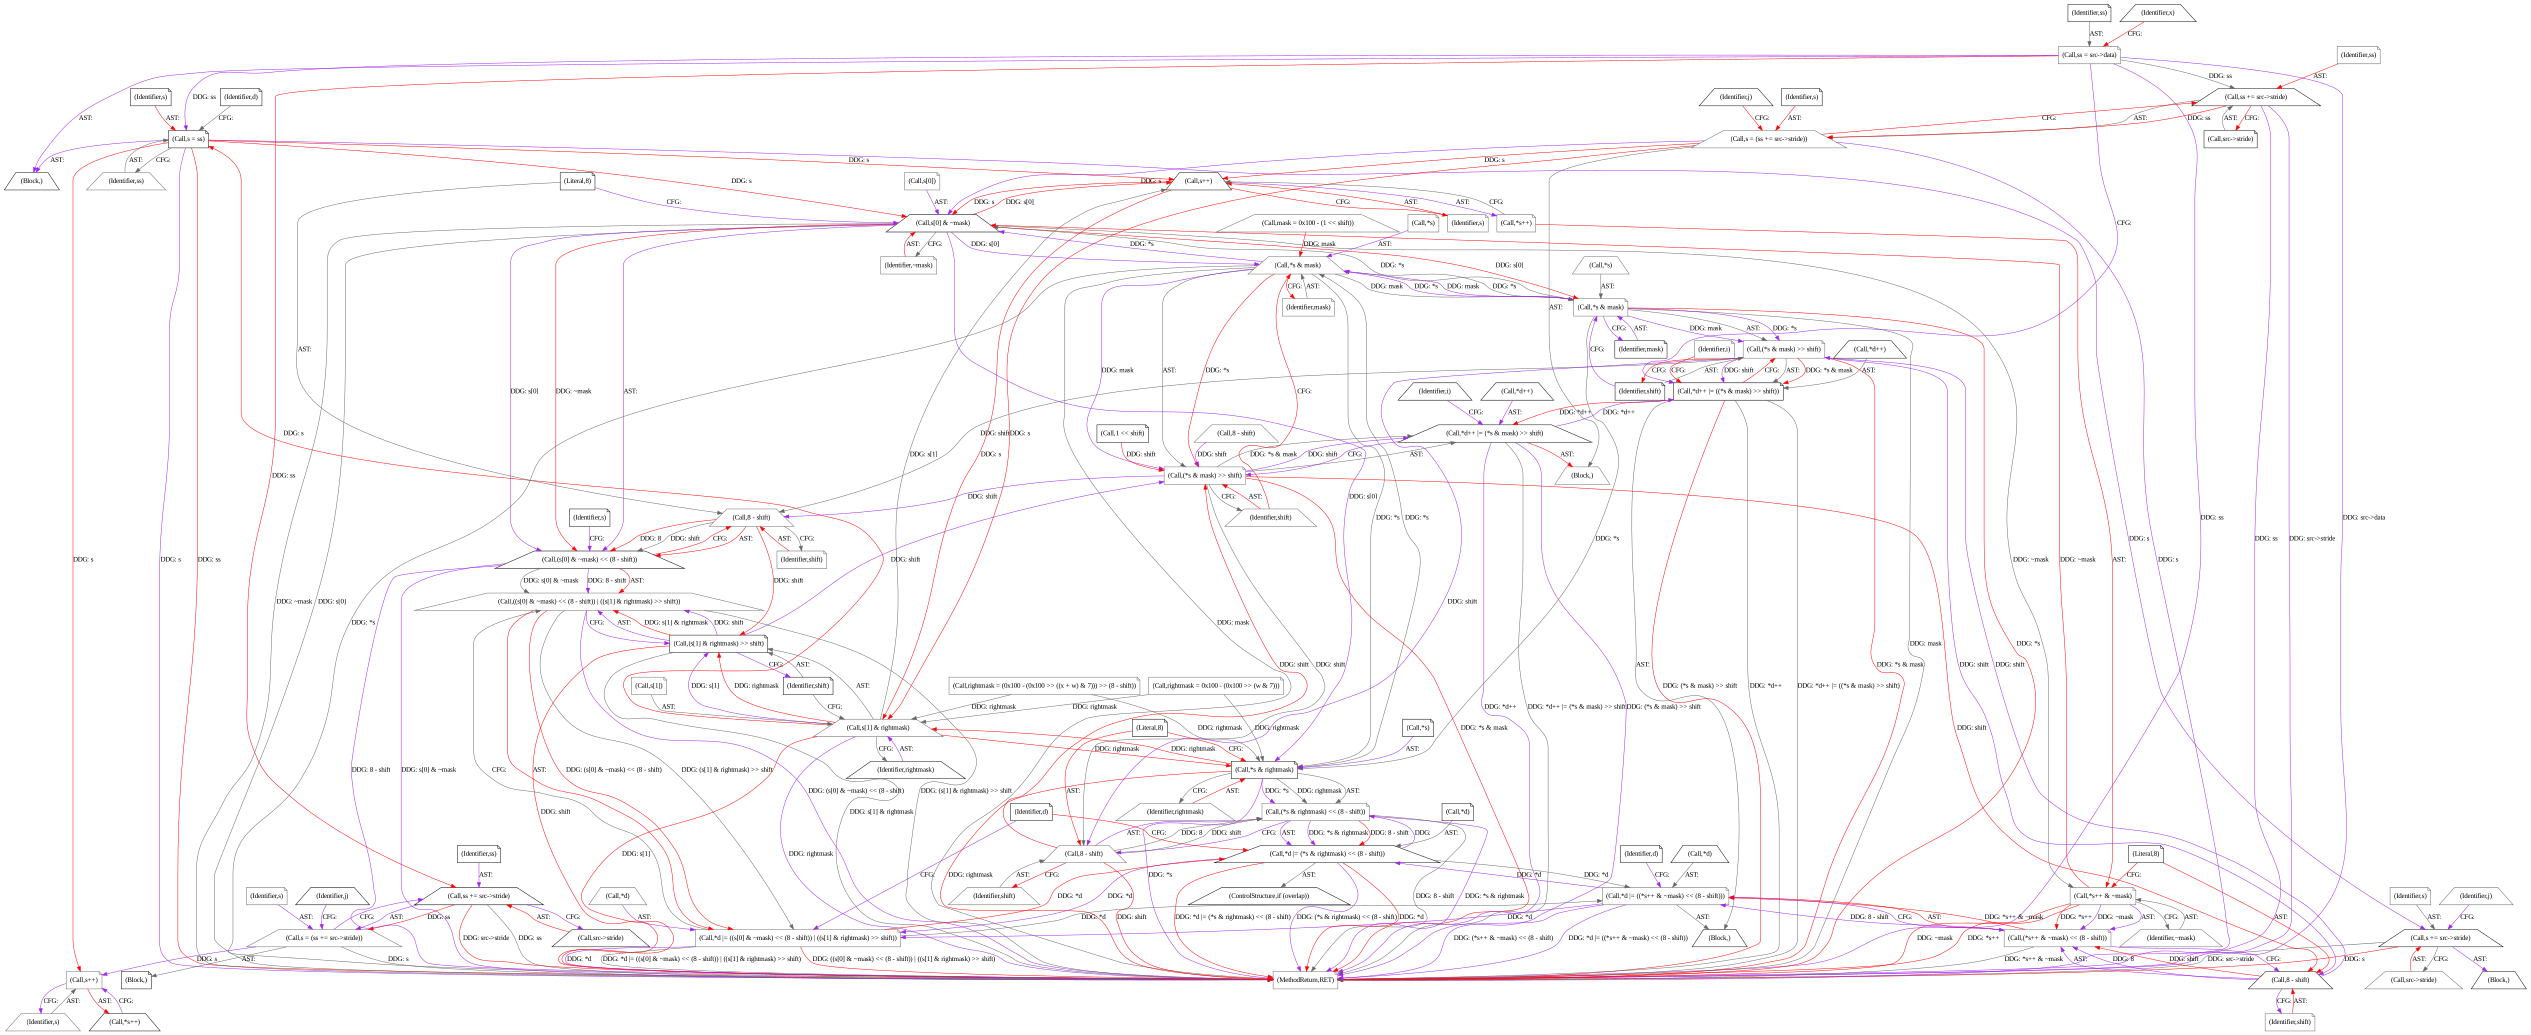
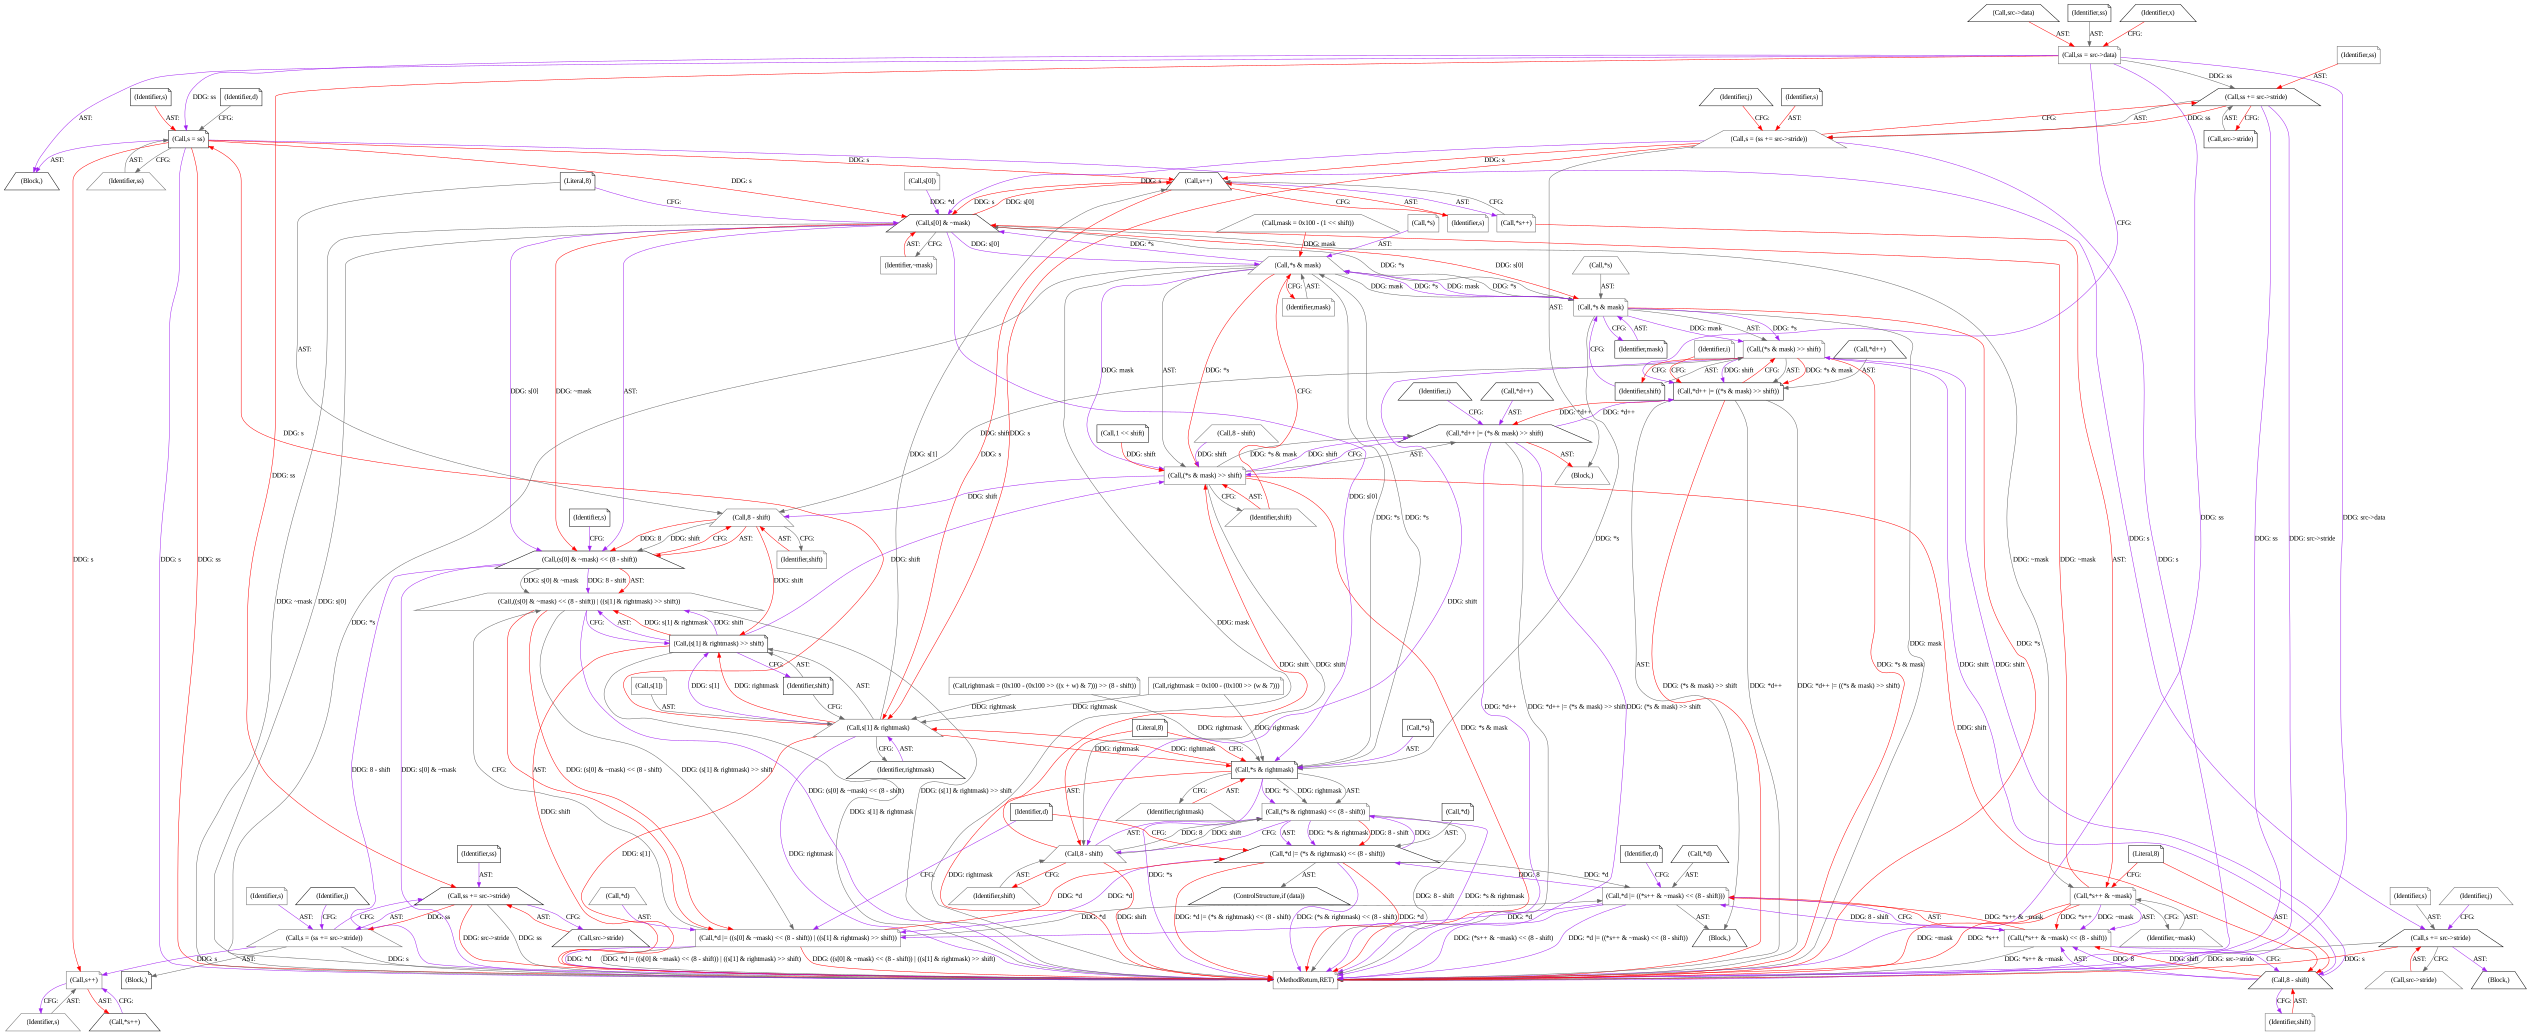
none -> (2014, 13)
(942, 202) -> (942, 202)
(1529, 875) -> (1529, 875)
(1269, 896) -> (1269, 896)
